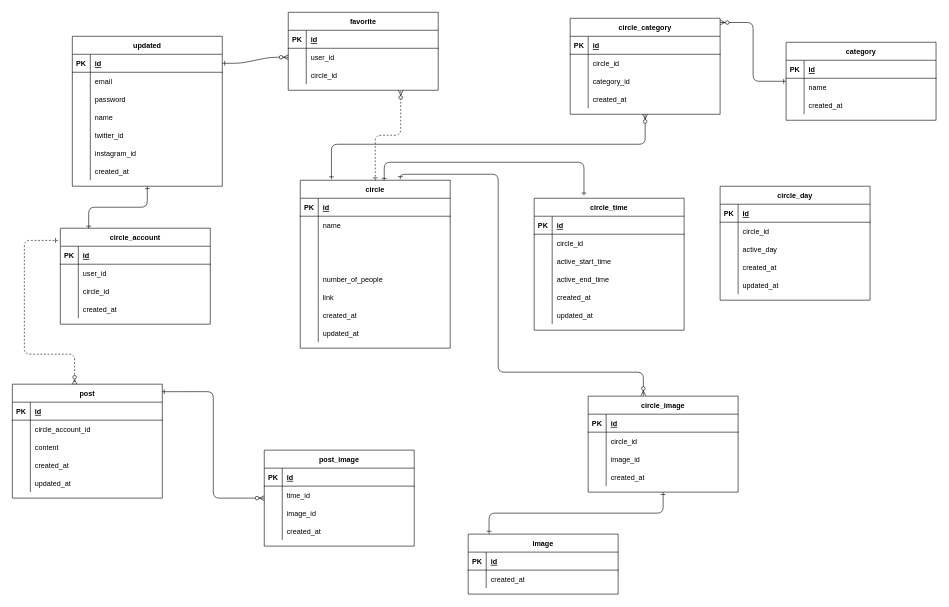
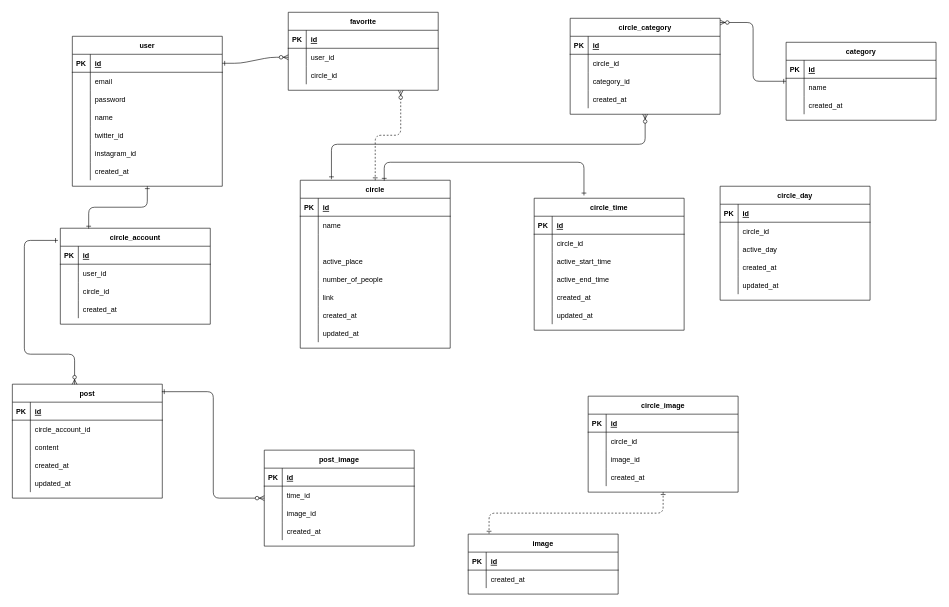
(147, 46) -> (147, 46)
(447, 174) -> none
none -> (384, 261)
(24, 320) -> (24, 320)
(576, 513) -> (576, 513)
